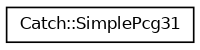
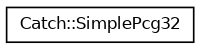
(100, 25) -> (100, 25)
